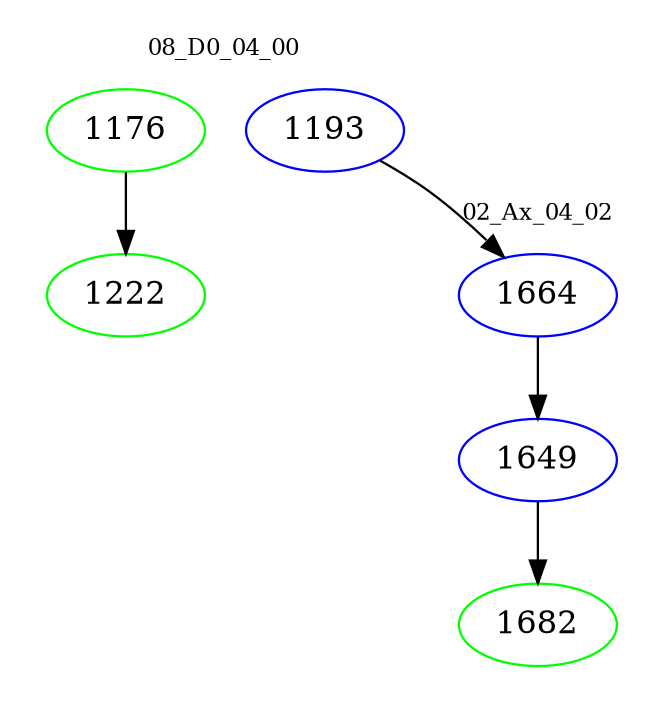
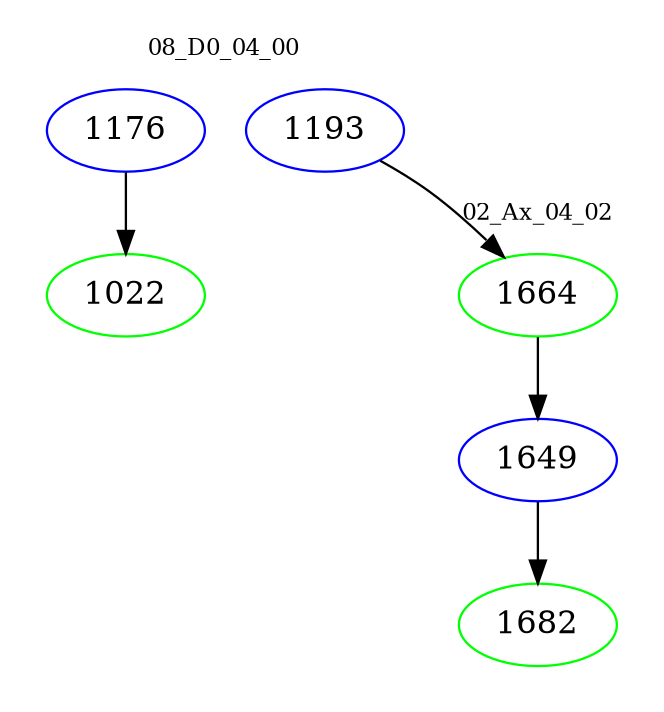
(126, 130) -> (126, 130)
(126, 295) -> (126, 295)
(538, 295) -> (538, 295)
